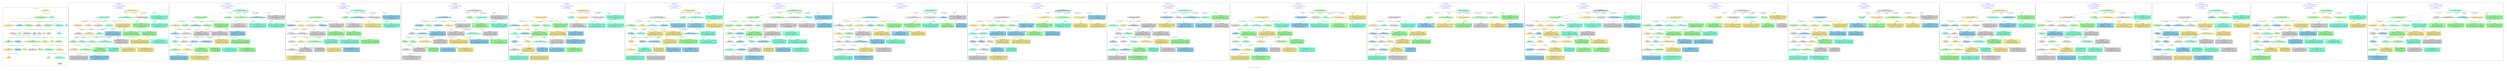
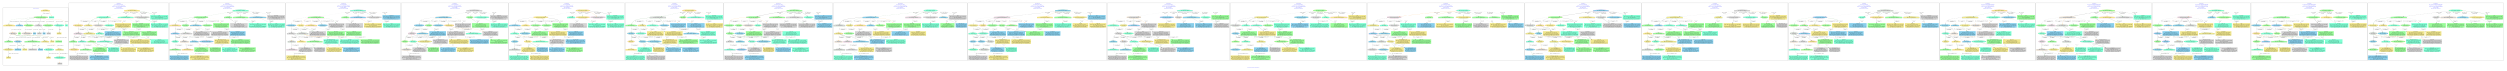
(44, 33) -> (44, 33)
(59, 33) -> (59, 33)
(40, 50) -> (40, 50)
